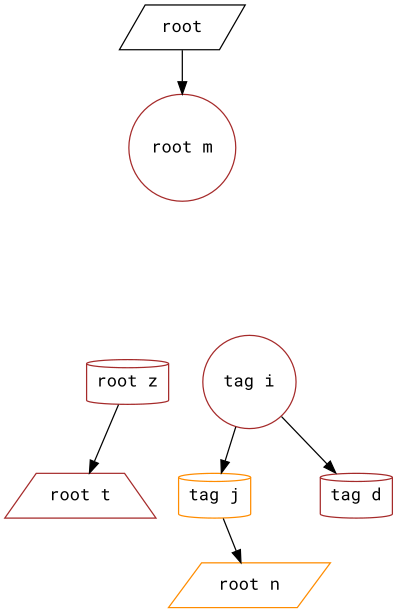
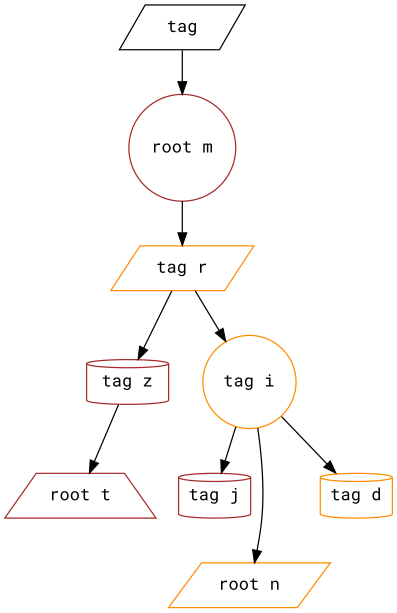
(182, 27) -> (182, 27)
none -> (182, 268)
(128, 382) -> (128, 382)
(249, 382) -> (249, 382)
(215, 496) -> (215, 496)
(356, 496) -> (356, 496)
(230, 535) -> (263, 489)
